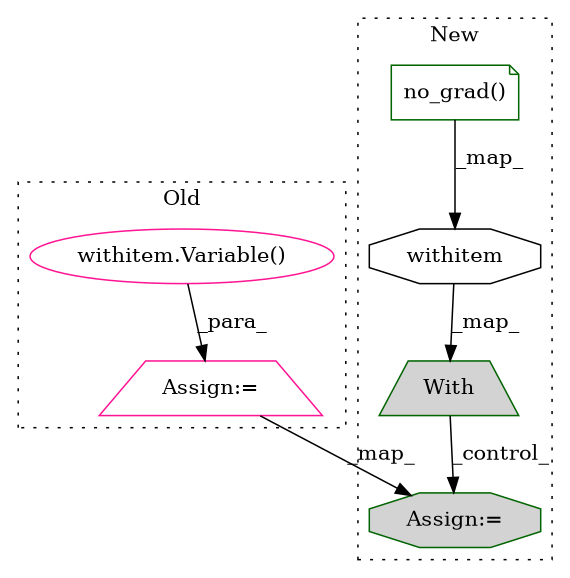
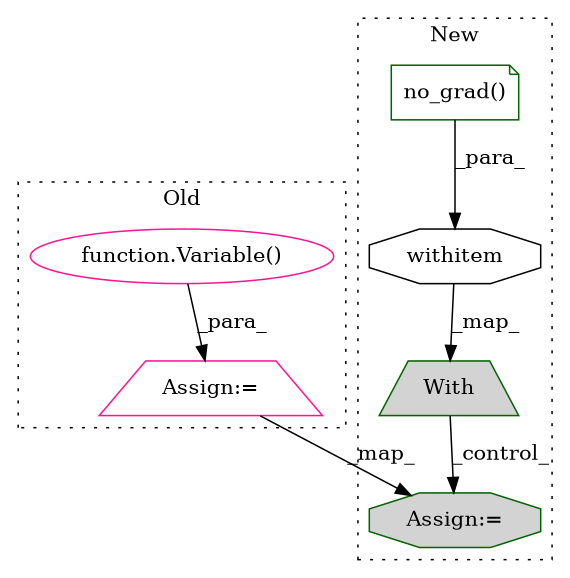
(490, 158) -> (490, 158)
(182, 256) -> (182, 256)
